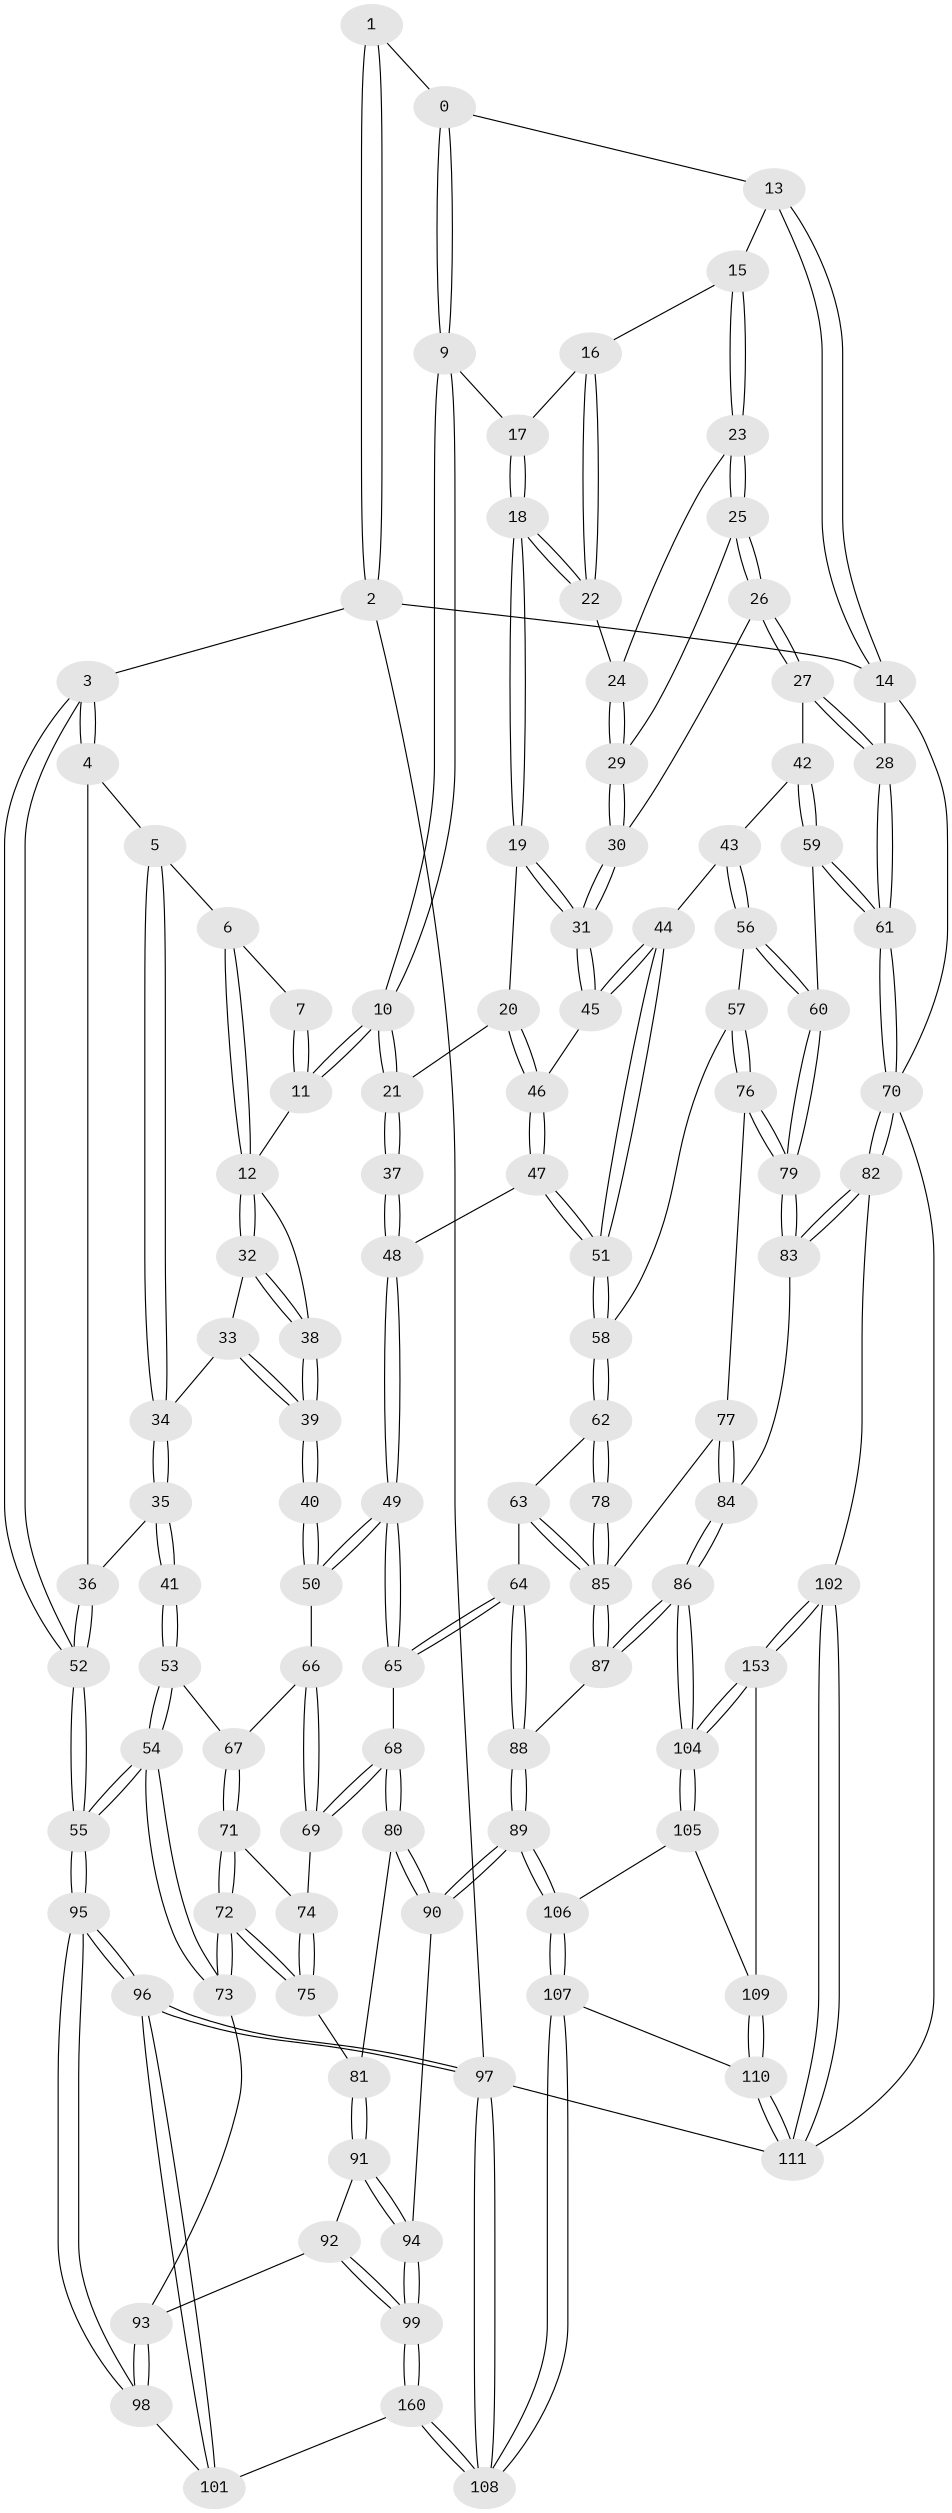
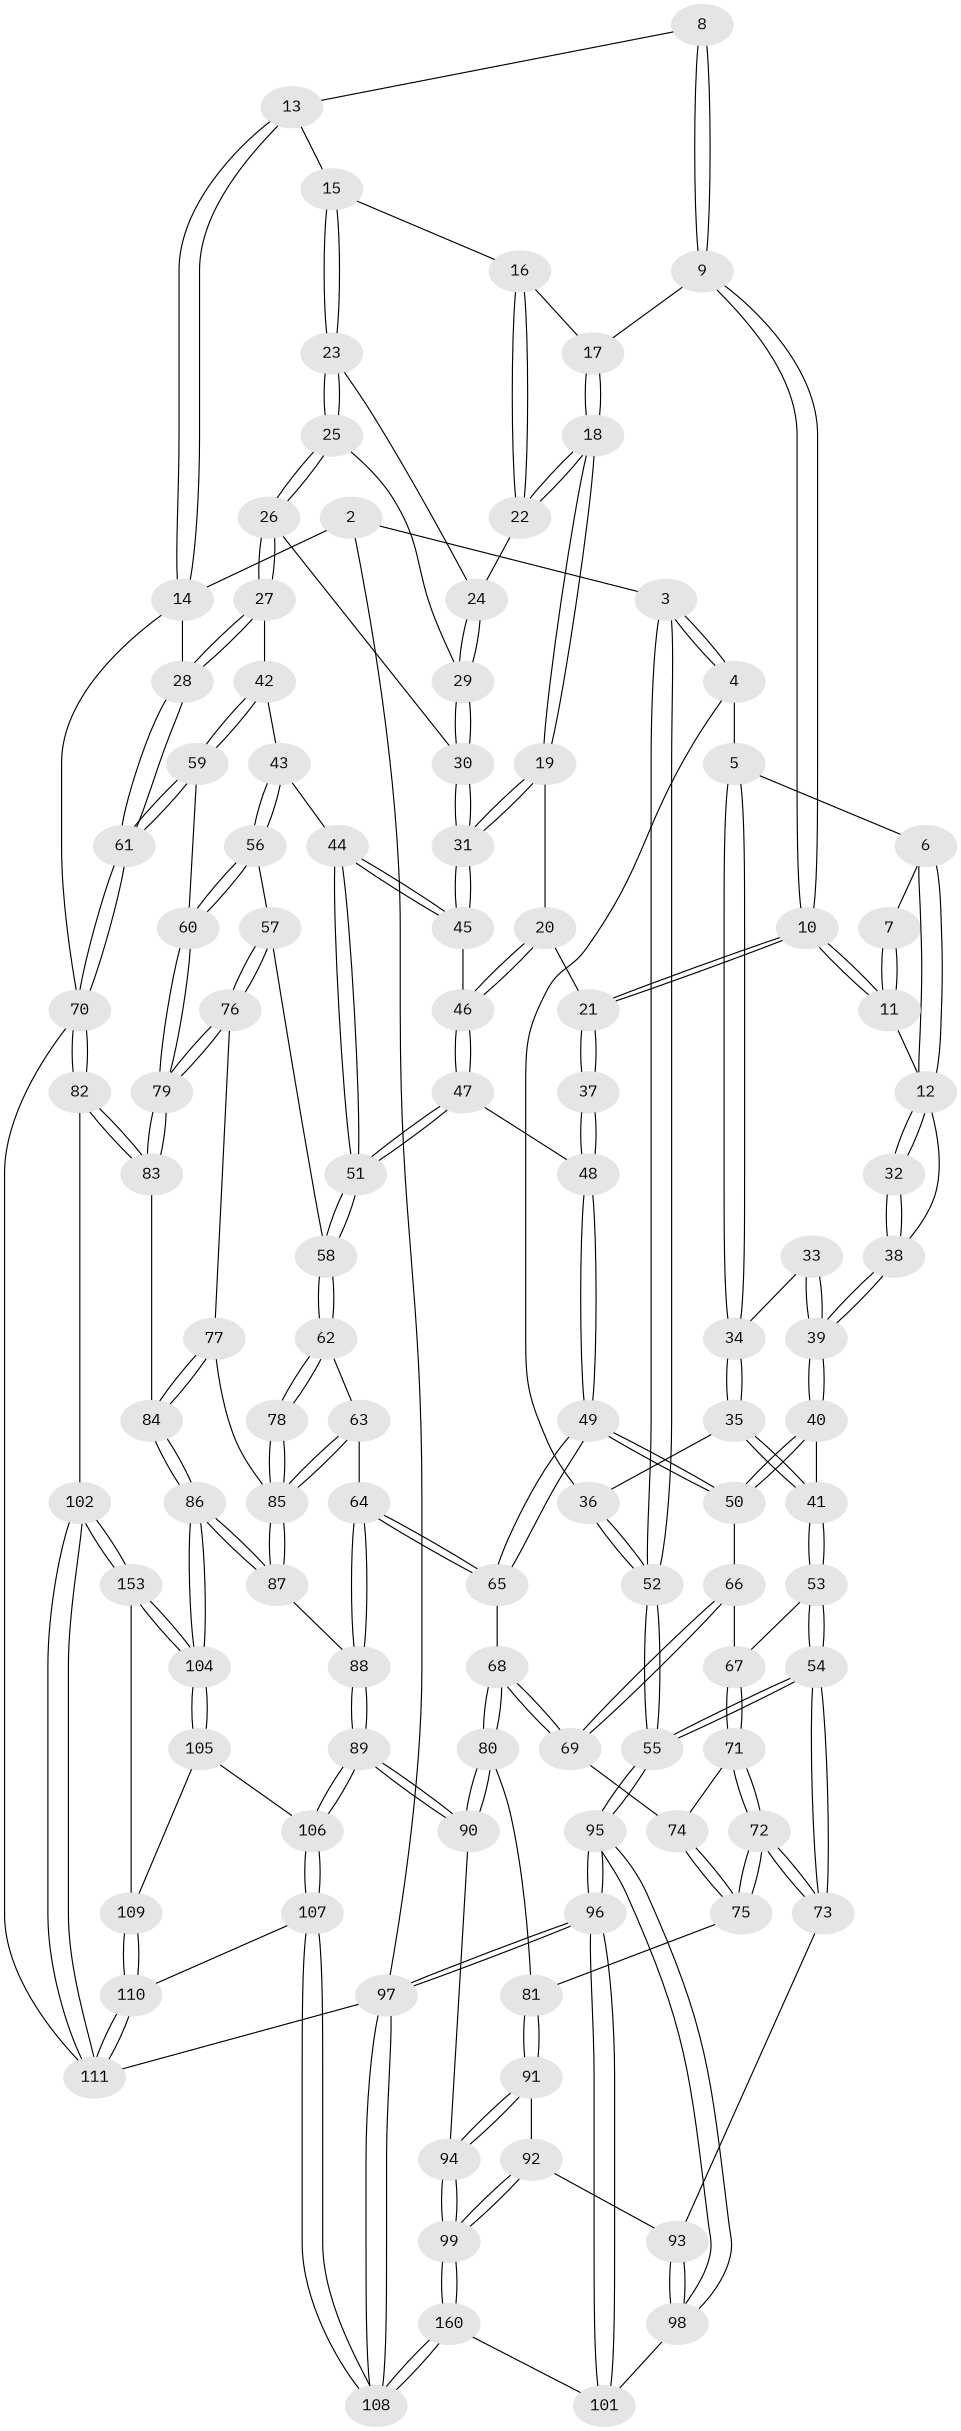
(372, 25) -> none
(445, 107) -> (702, 25)
(238, 1297) -> none
none -> (816, 1462)
